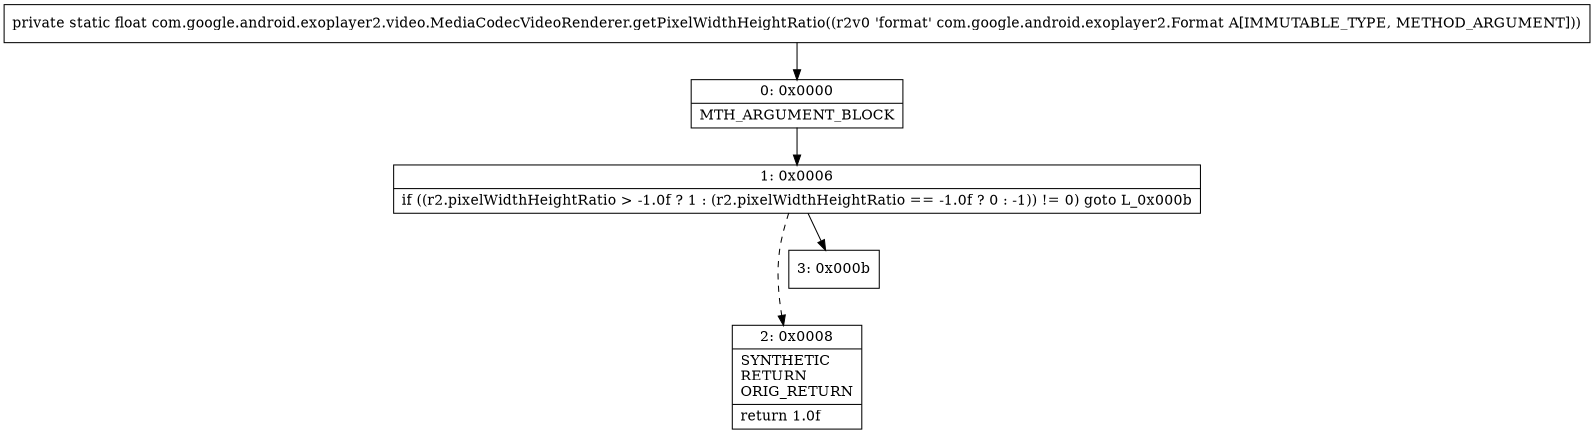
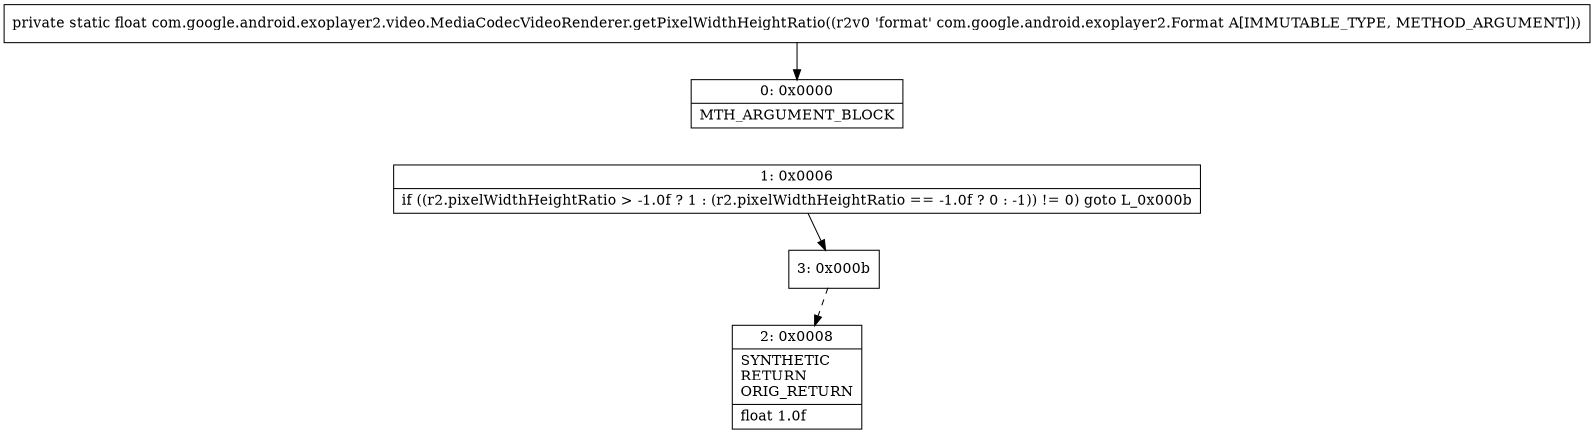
(797, 141) -> none
(778, 264) -> (823, 302)
(781, 416) -> (773, 416)
